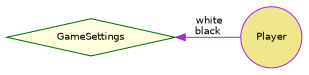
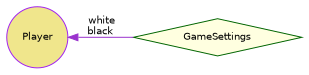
(213, 37) -> (106, 37)
